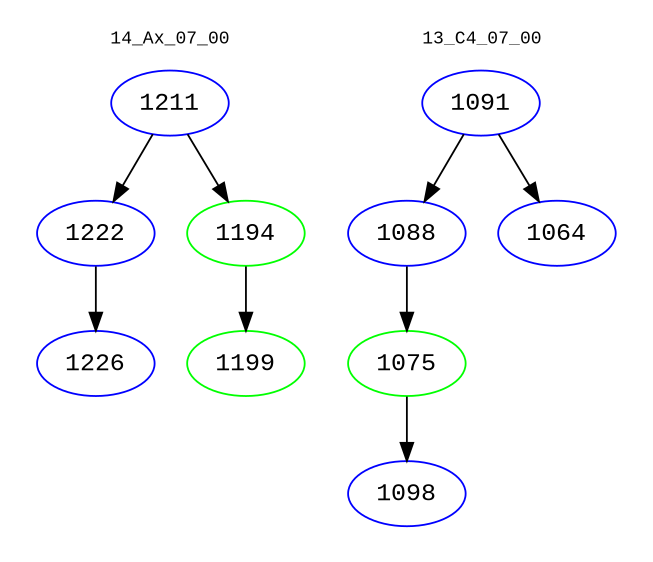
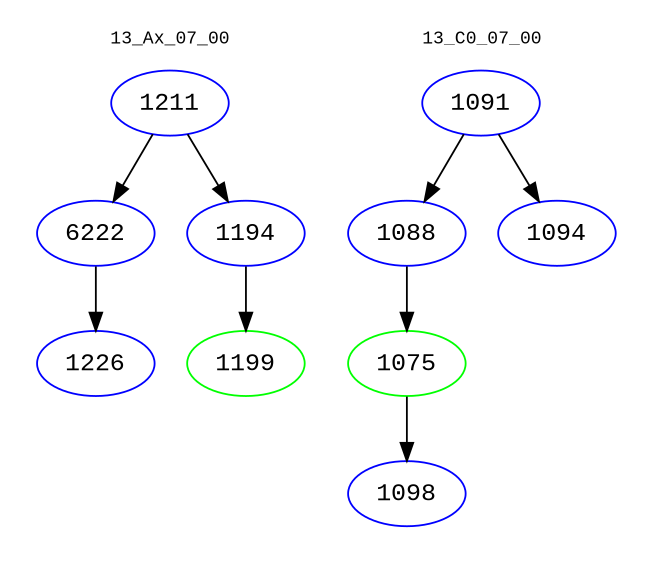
(171, 39) -> (171, 39)
(483, 39) -> (483, 39)
(96, 233) -> (96, 233)
(246, 233) -> (246, 233)
(557, 233) -> (557, 233)
